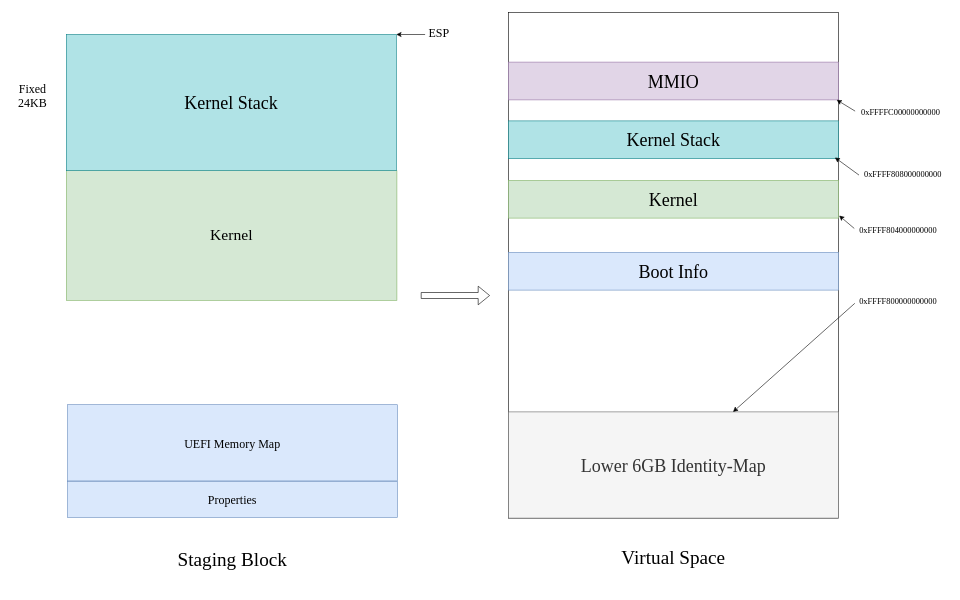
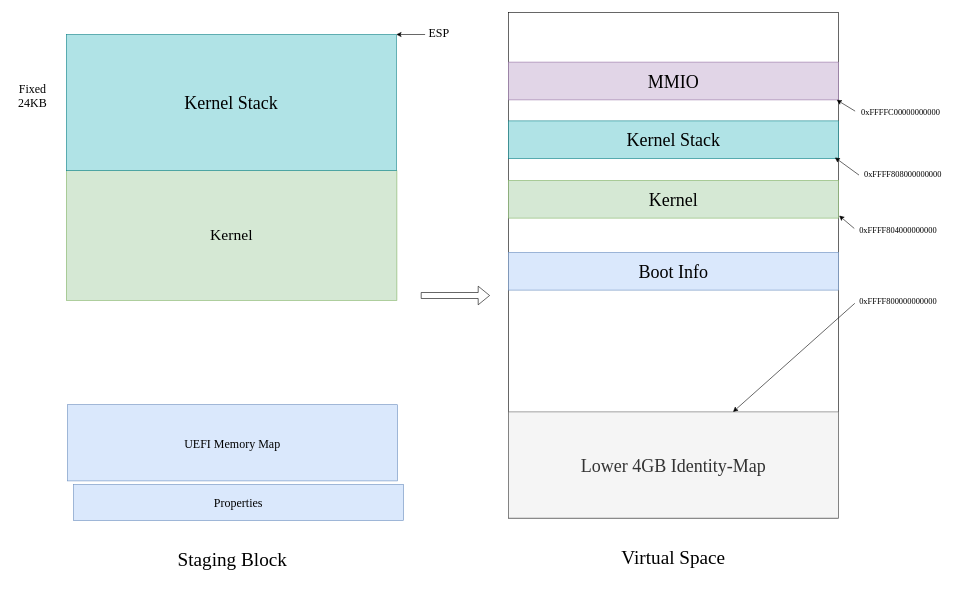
(674, 465) -> (674, 465)
(233, 500) -> (239, 503)
